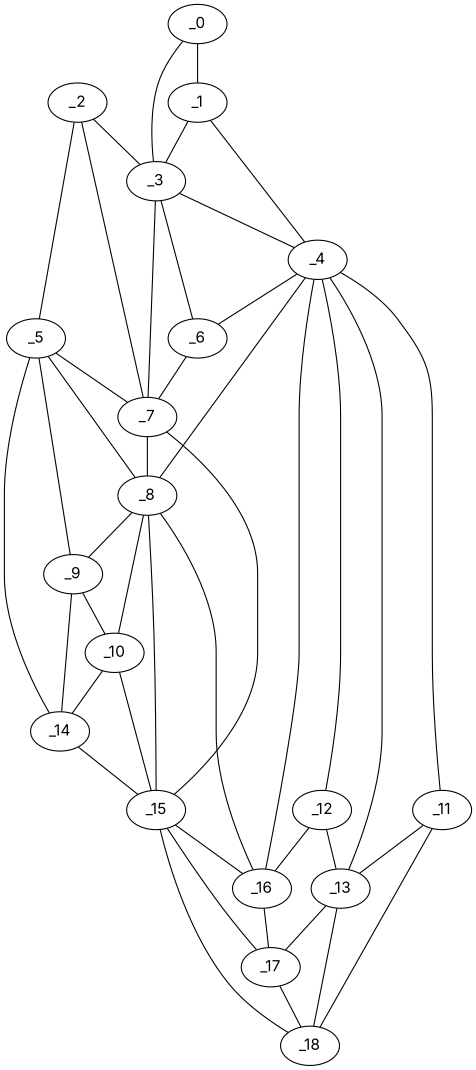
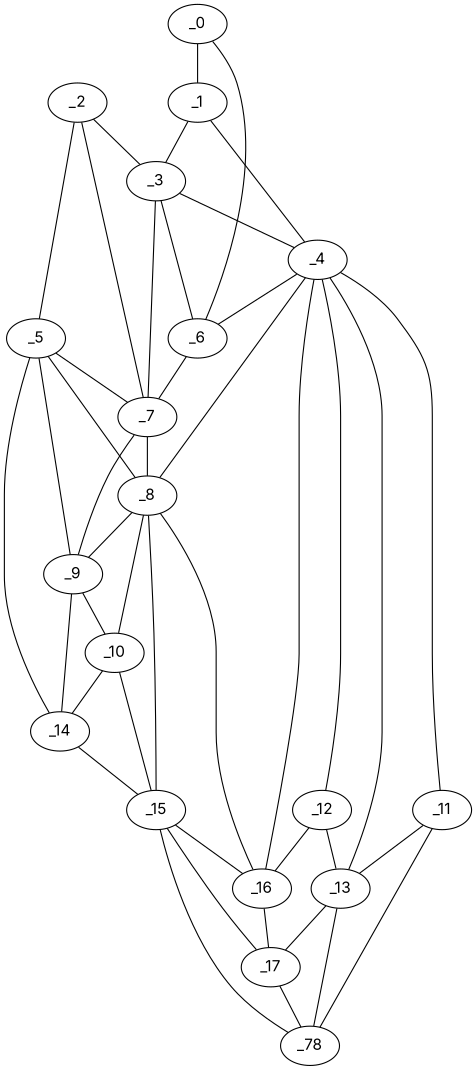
(155, 98) -> (244, 179)
(258, 611) -> (101, 492)
(310, 1046) -> (310, 1046)
